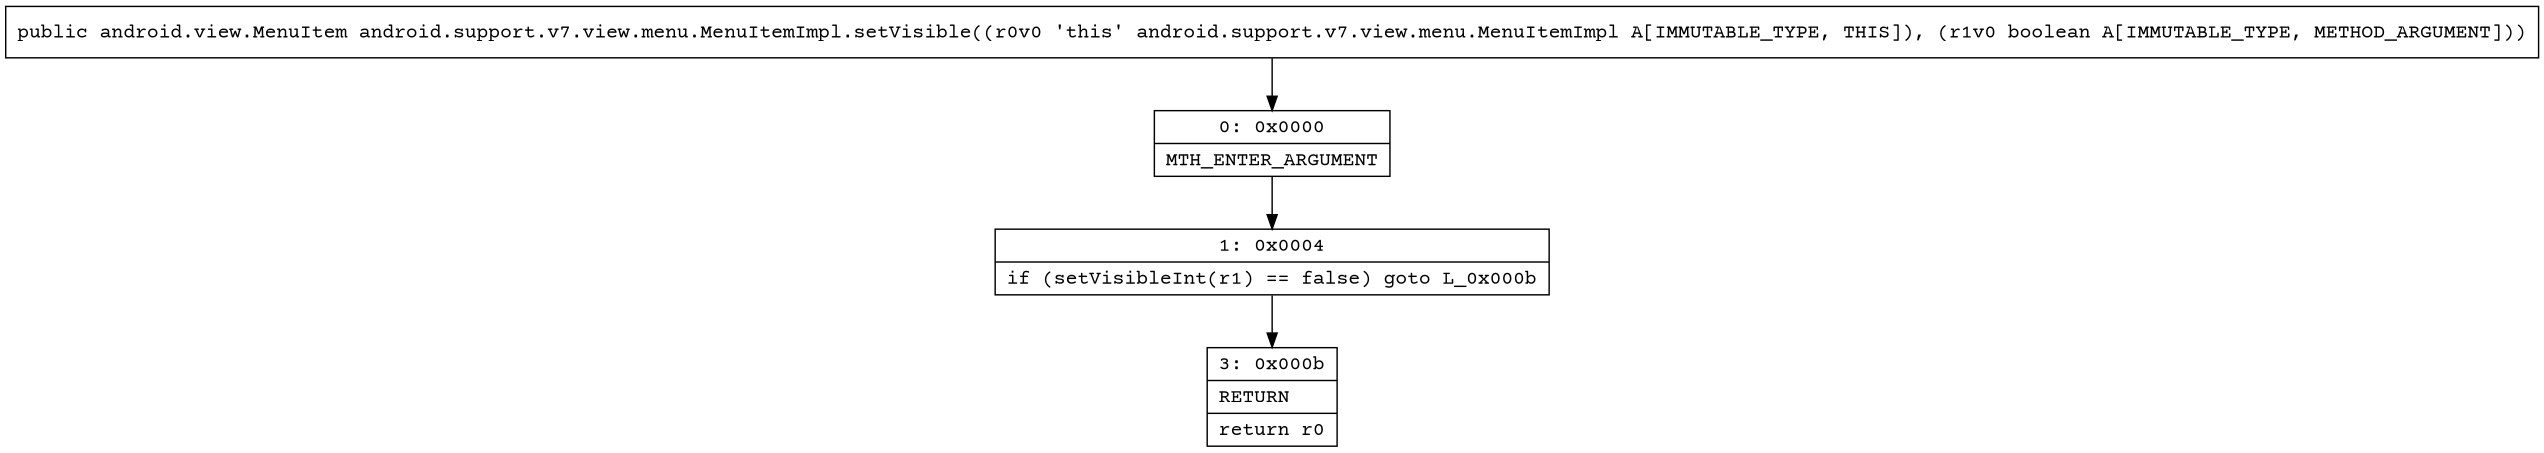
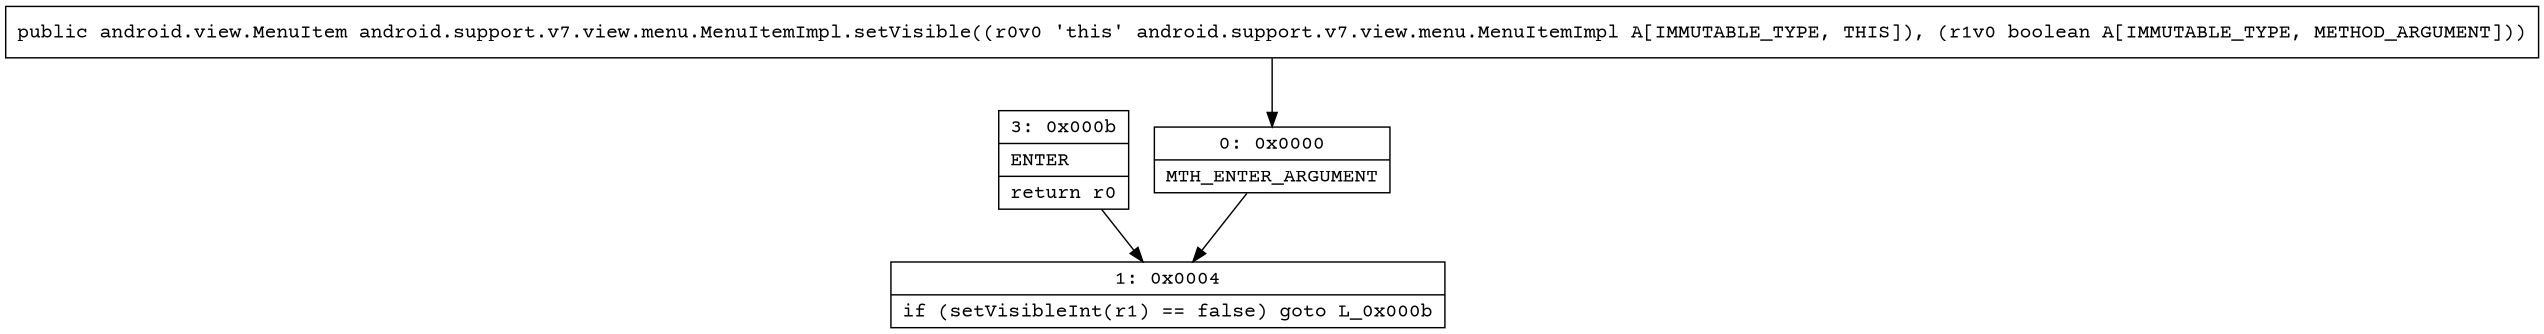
(1272, 314) -> (1118, 230)
(1254, 396) -> (1040, 159)
